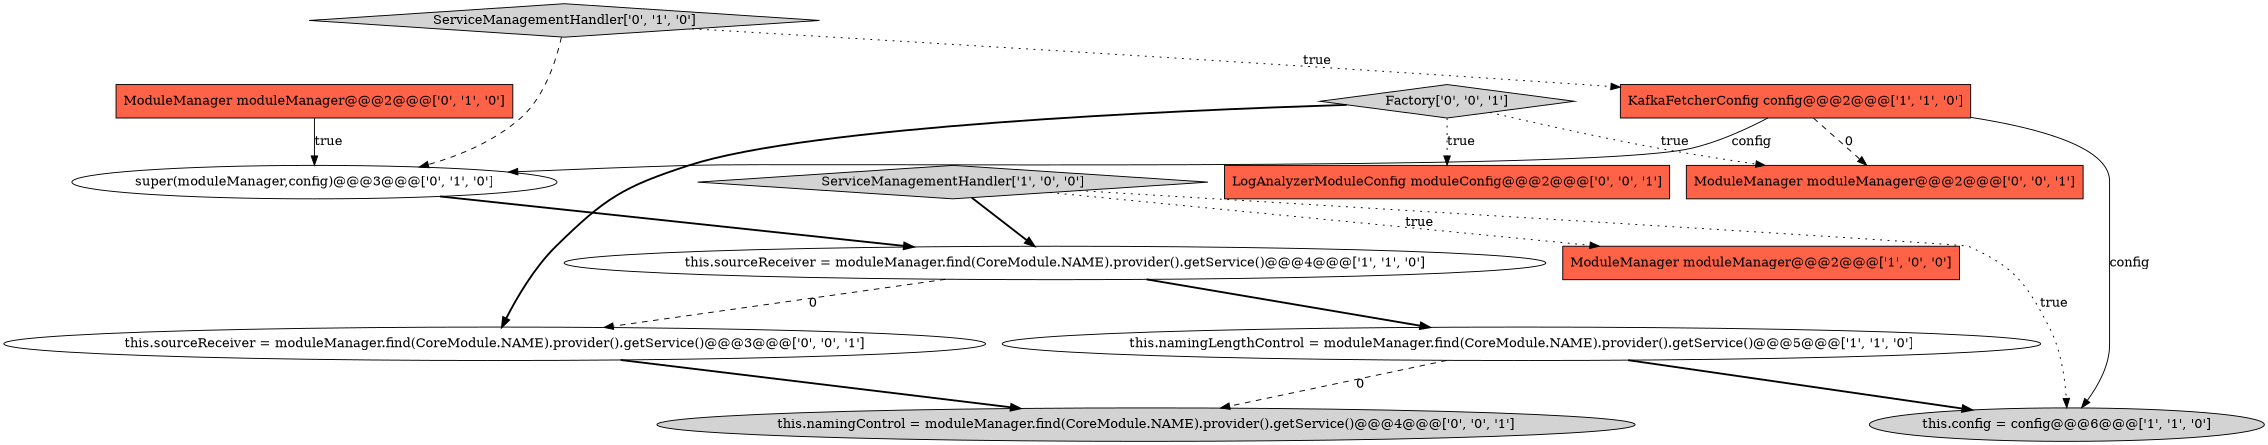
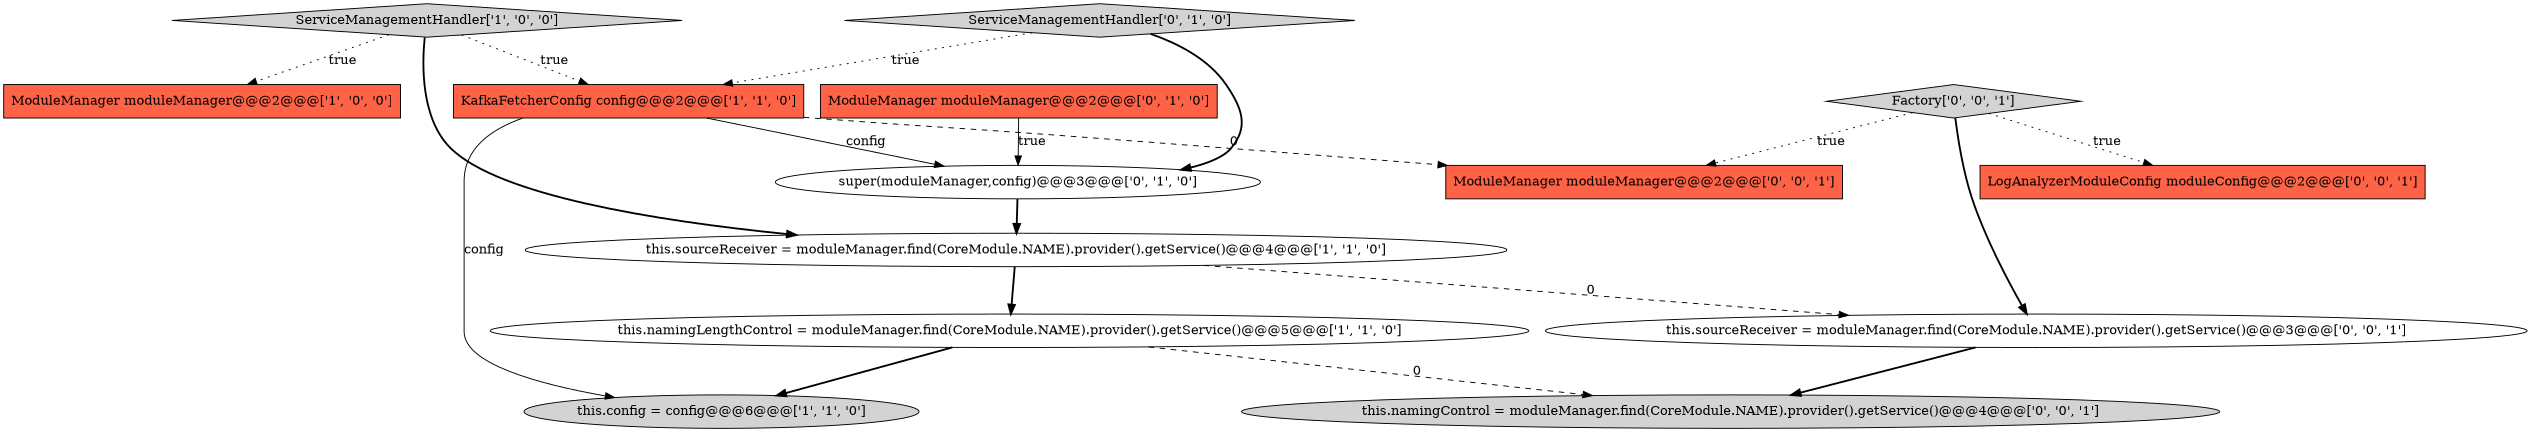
(516, 122) -> (1232, 94)
(1619, 223) -> (520, 58)
